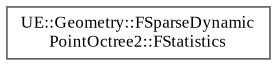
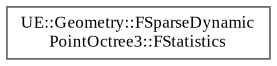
(138, 33) -> (138, 33)
